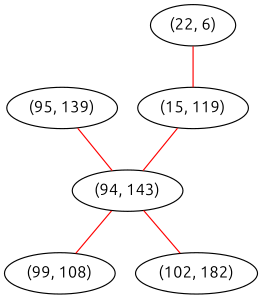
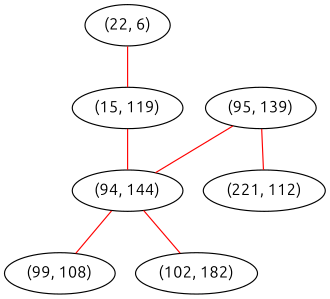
(128, 191) -> (128, 191)
none -> (264, 191)
